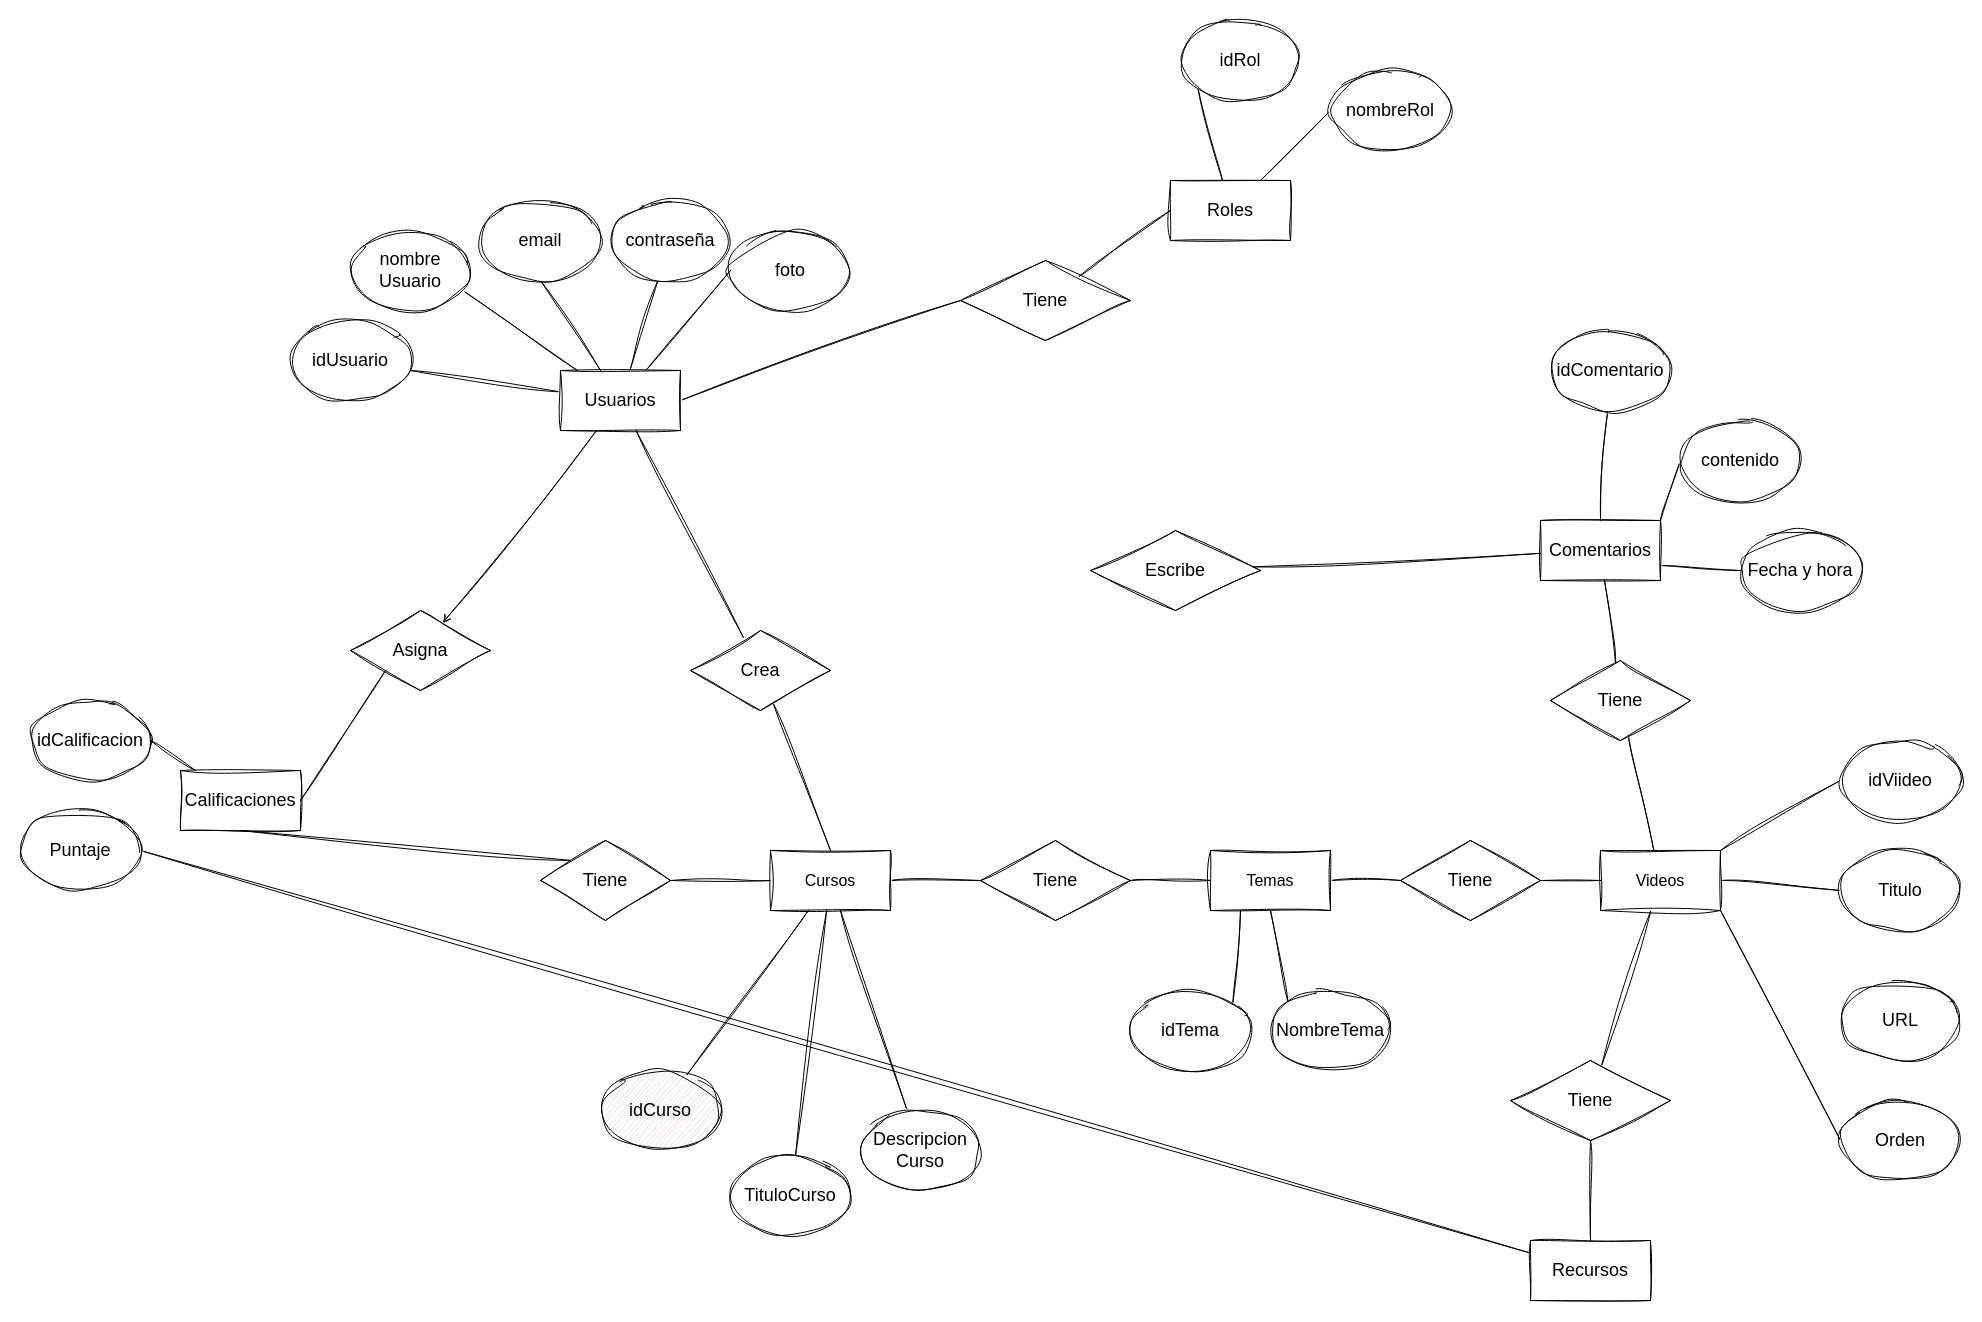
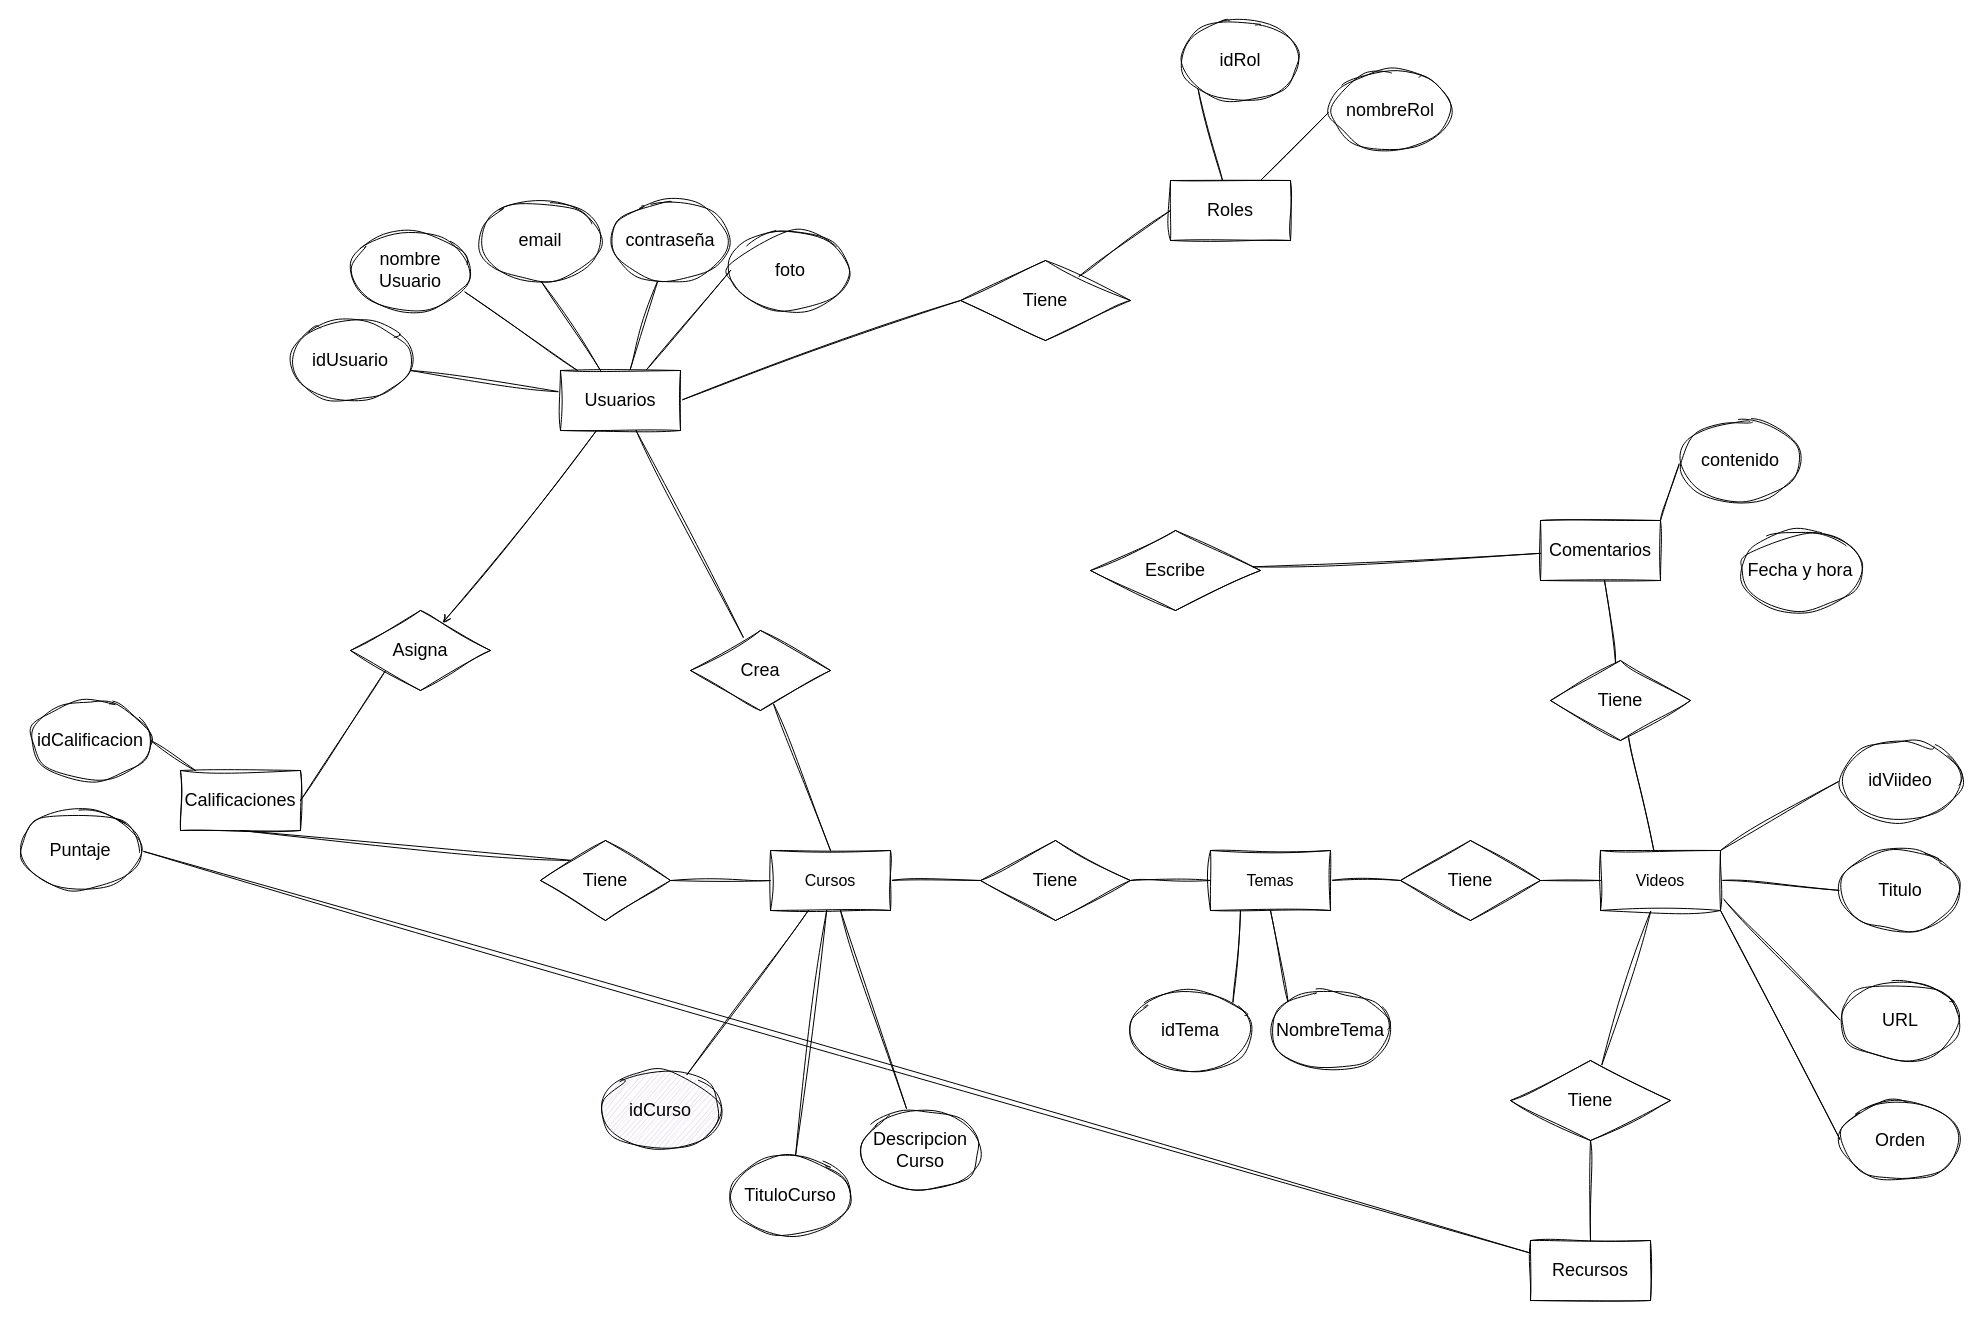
(1611, 371) -> none
(1604, 466) -> none
(1700, 568) -> none
none -> (1781, 958)
